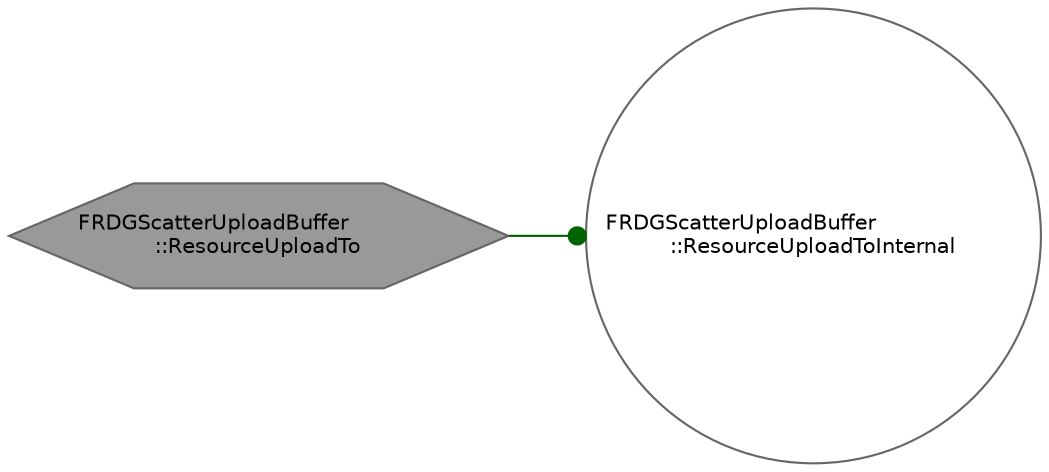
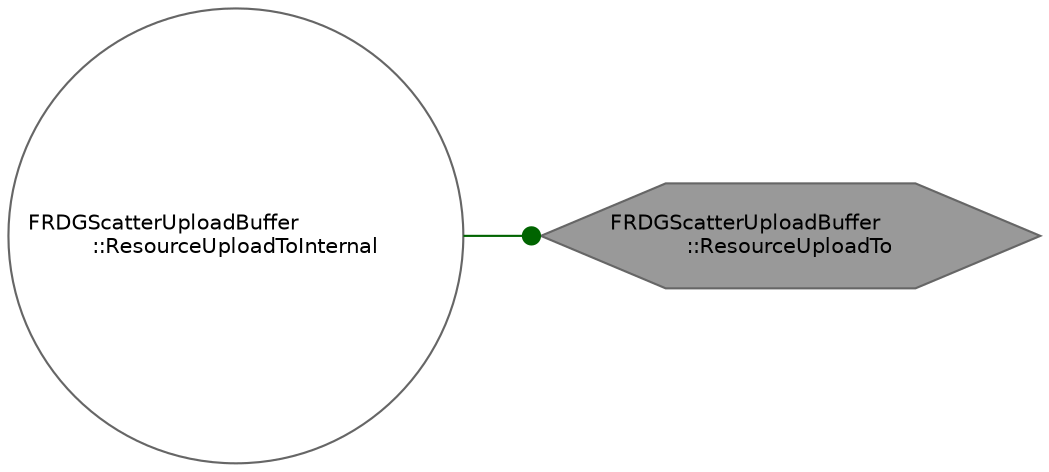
(539, 236) -> (493, 236)
